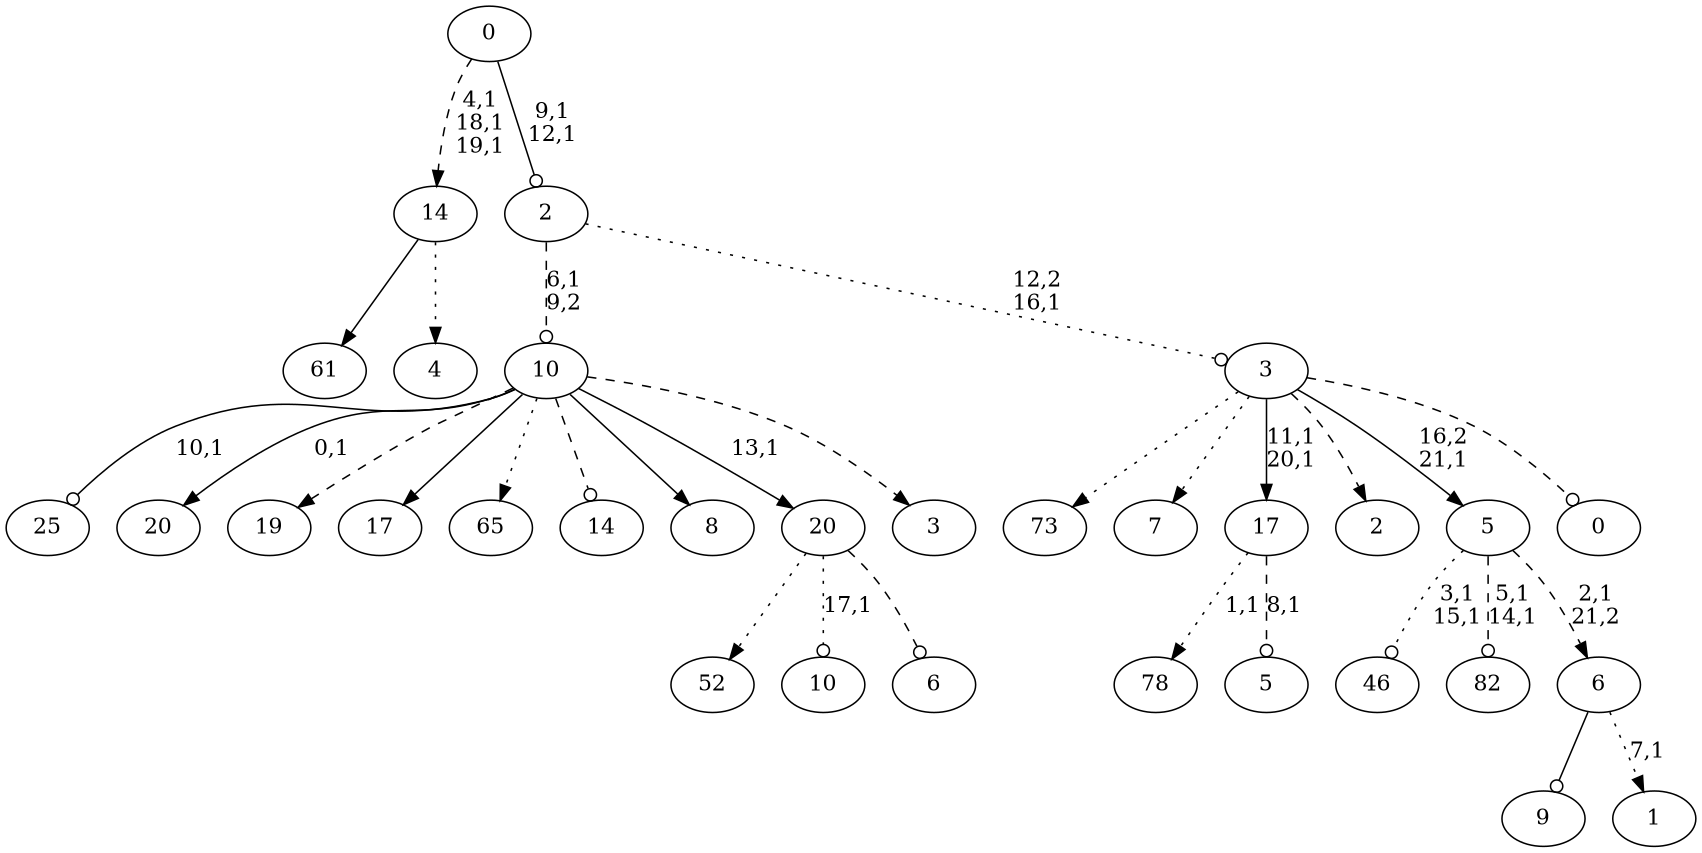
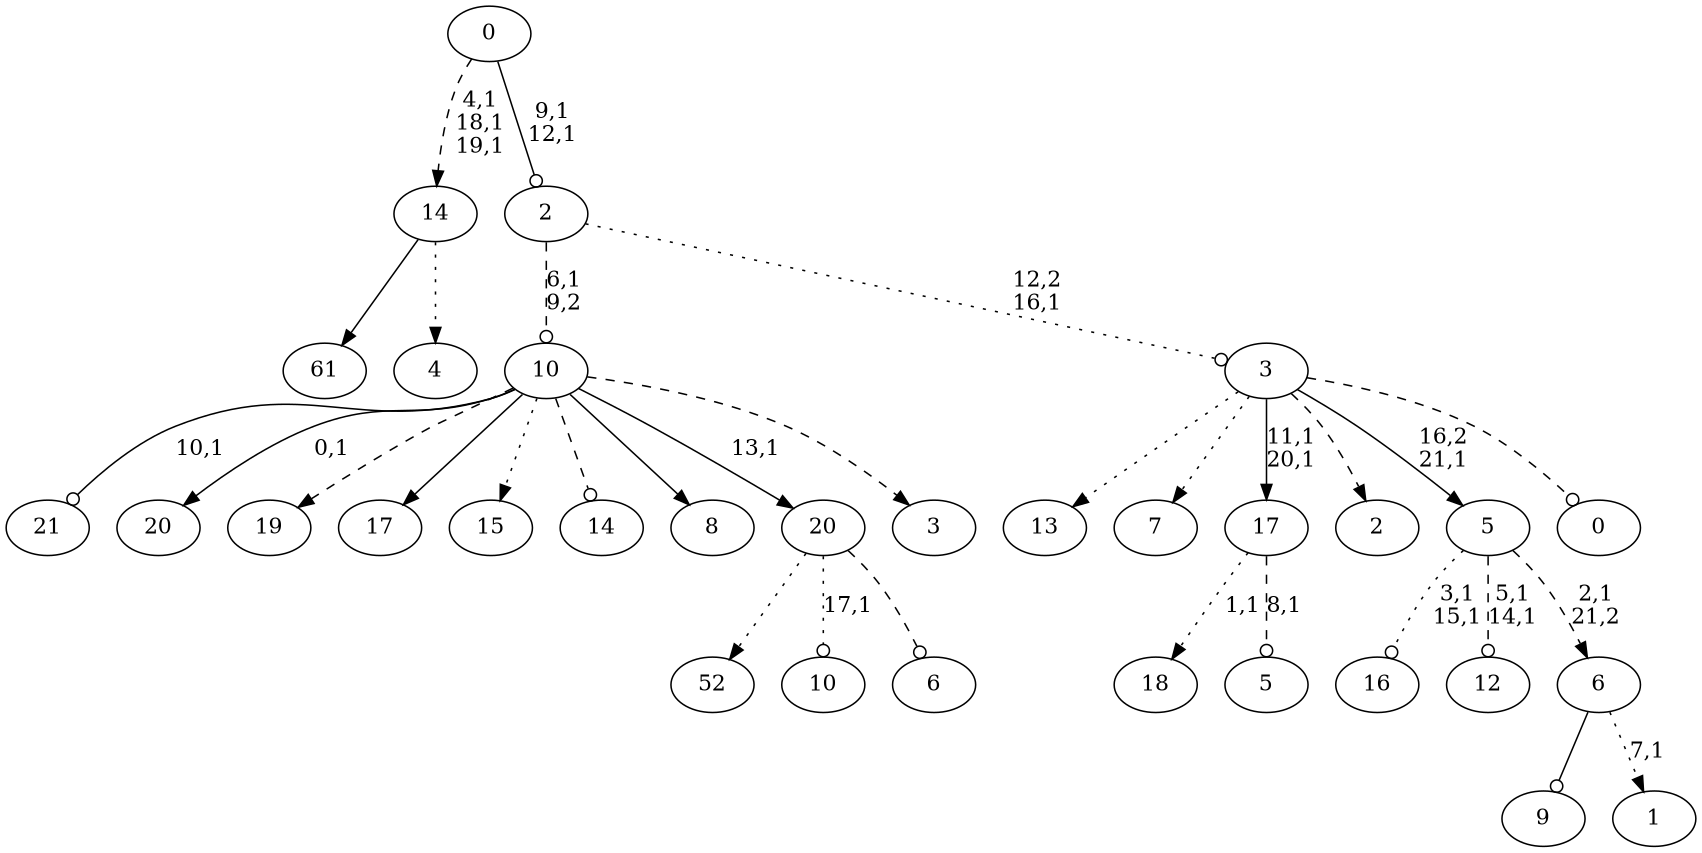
(48, 528) -> (48, 528)
(491, 528) -> (491, 528)
(1045, 528) -> (1045, 528)
(1156, 685) -> (1156, 685)
(1377, 685) -> (1377, 685)
(1488, 685) -> (1488, 685)
